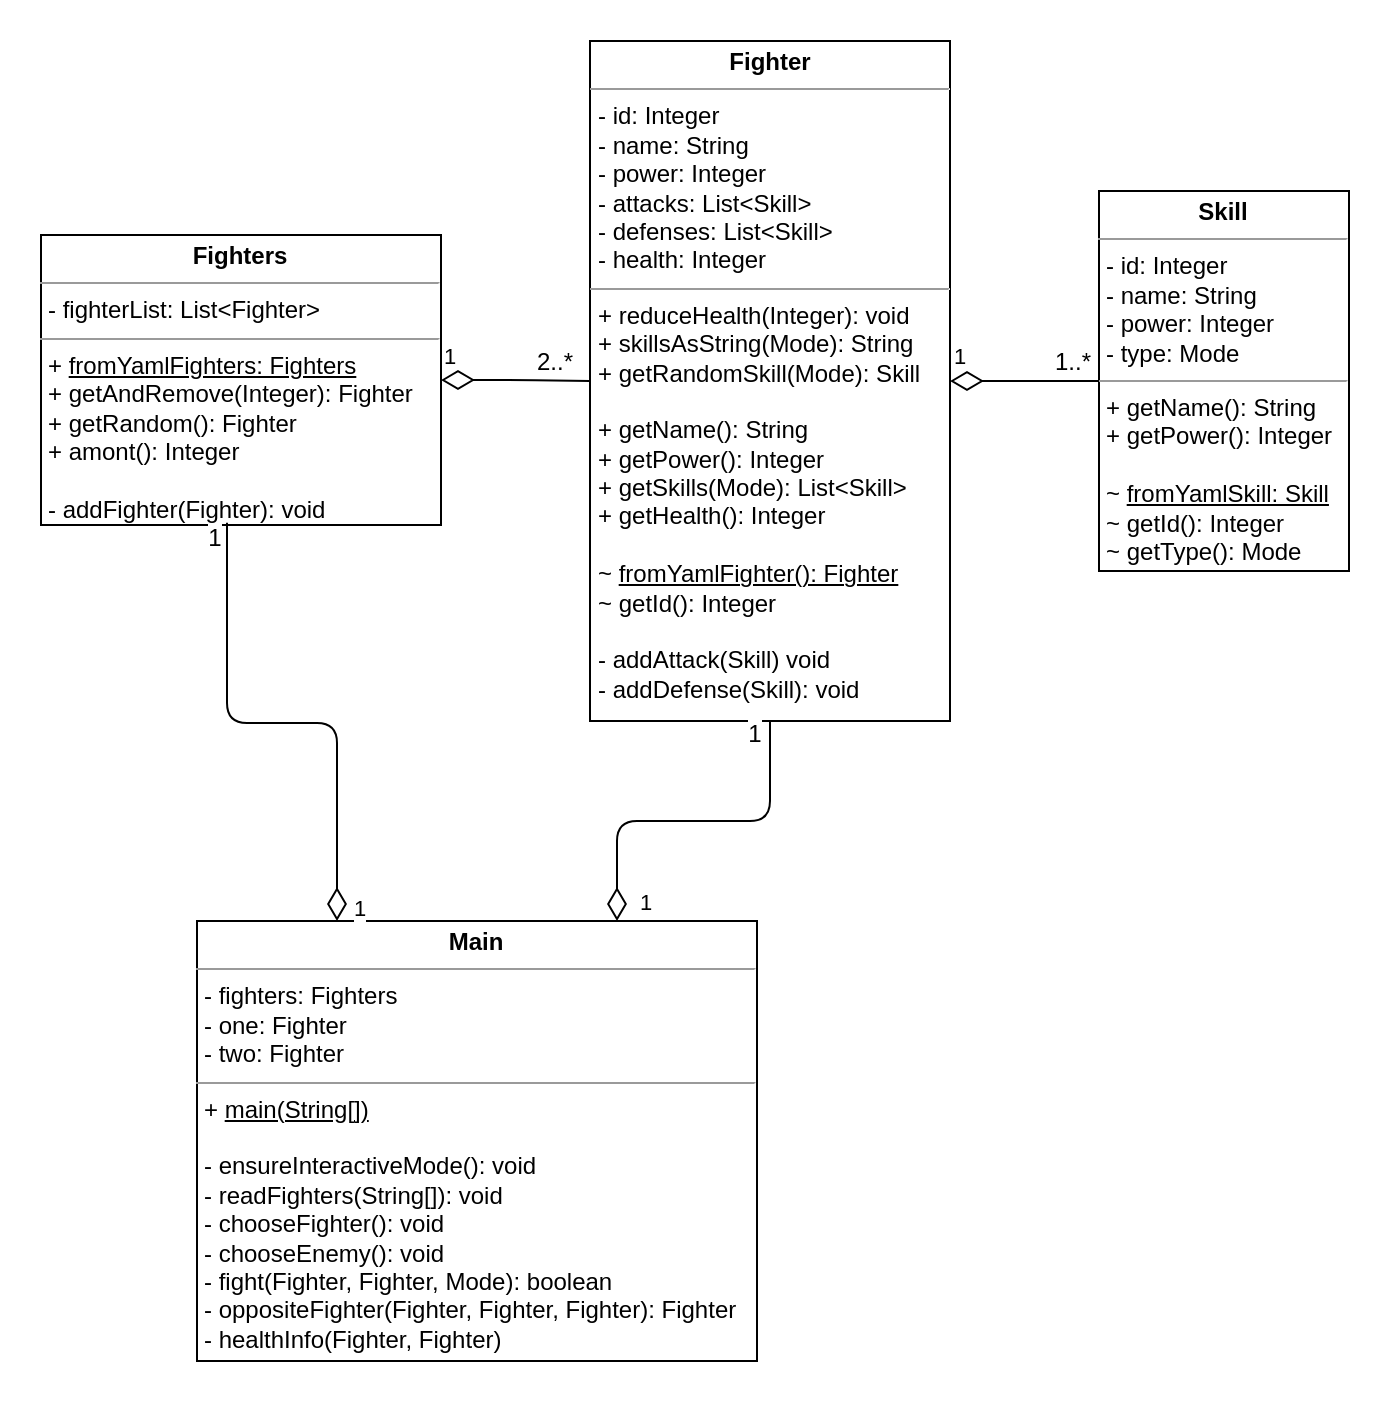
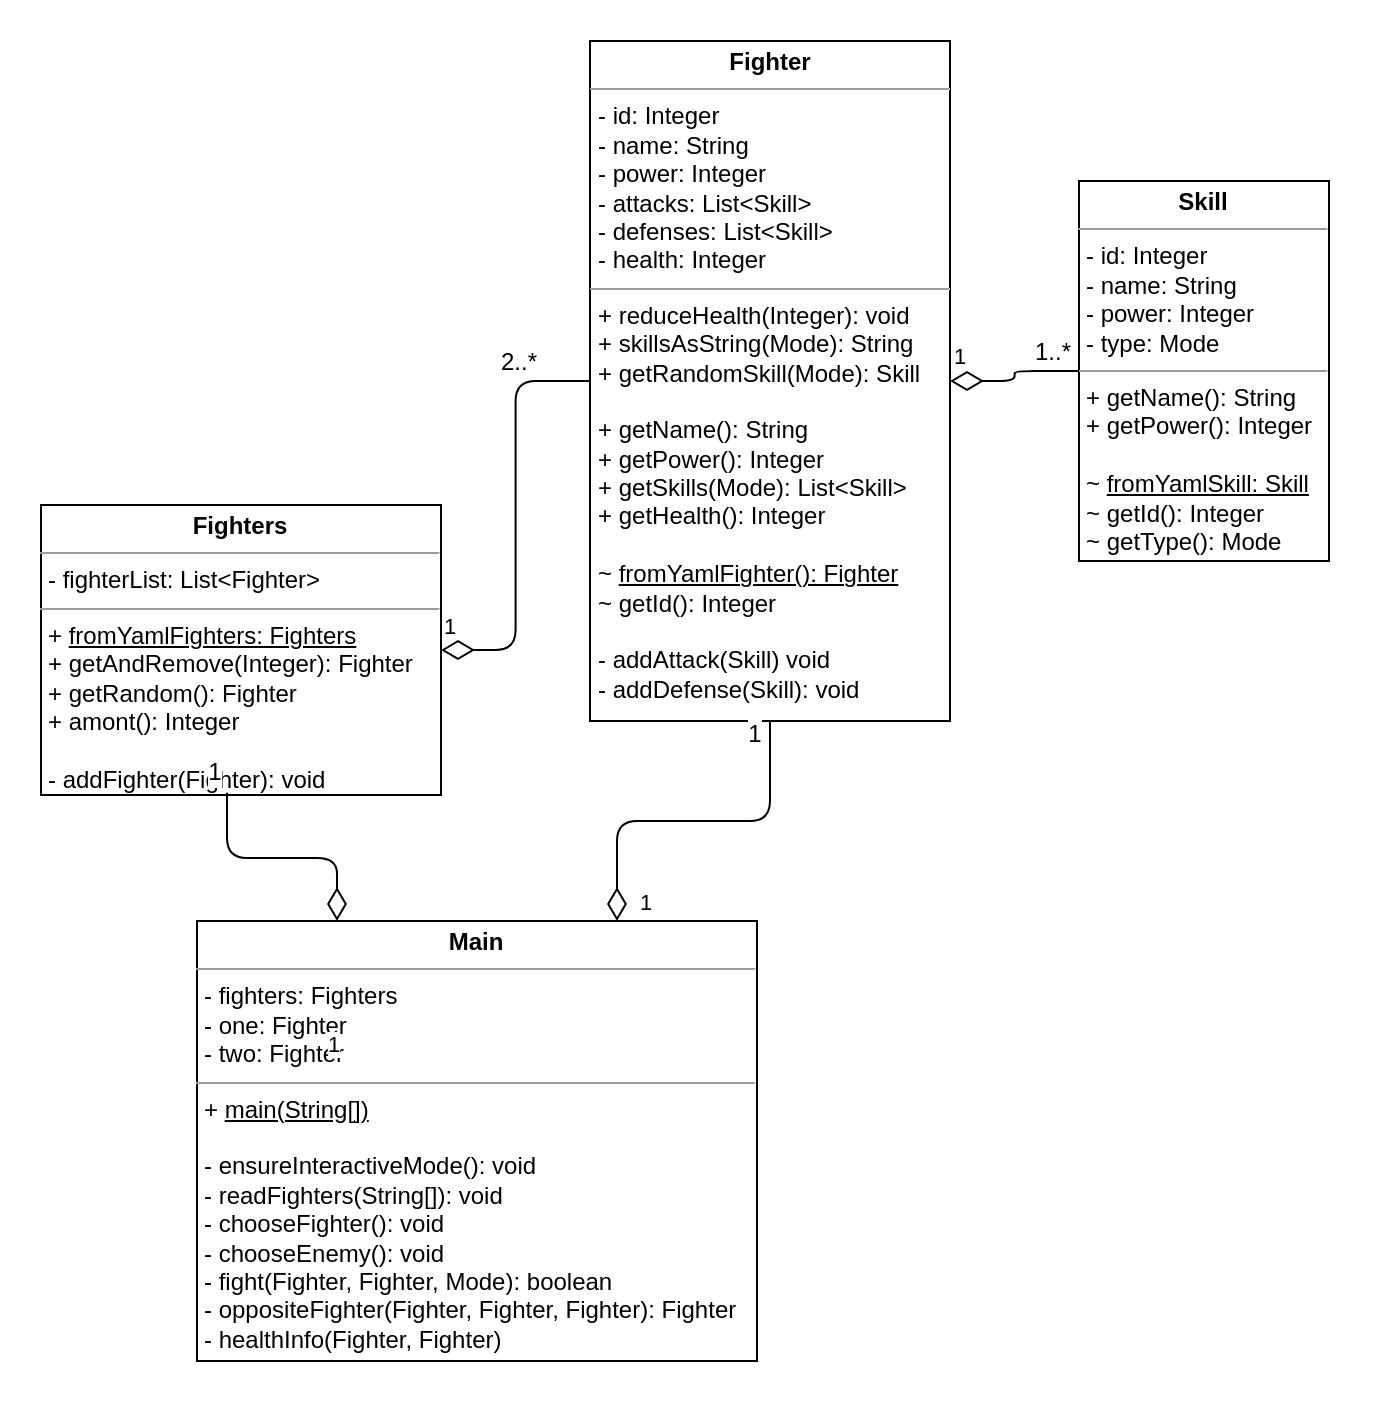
(241, 380) -> (241, 650)
(1224, 381) -> (1204, 371)
